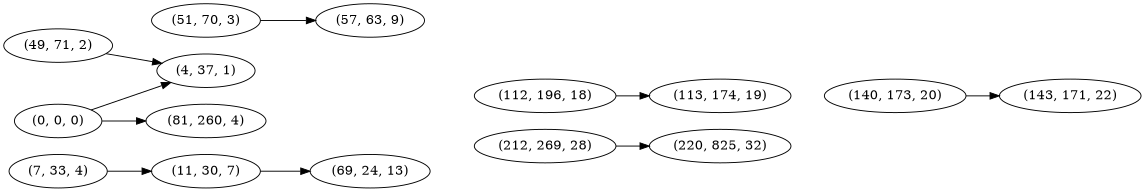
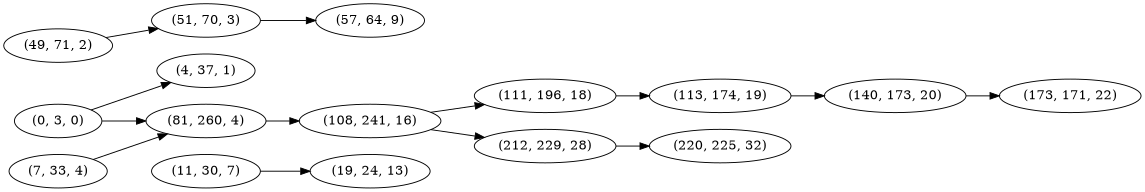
(370, 20) -> (370, 20)
(129, 58) -> (127, 34)
(545, 96) -> (545, 96)
none -> (803, 96)
(1070, 96) -> (1070, 96)
(58, 121) -> (58, 121)
none -> (370, 121)
(545, 146) -> (545, 146)
(720, 146) -> (720, 146)
(125, 171) -> (126, 148)
(370, 171) -> (370, 171)
